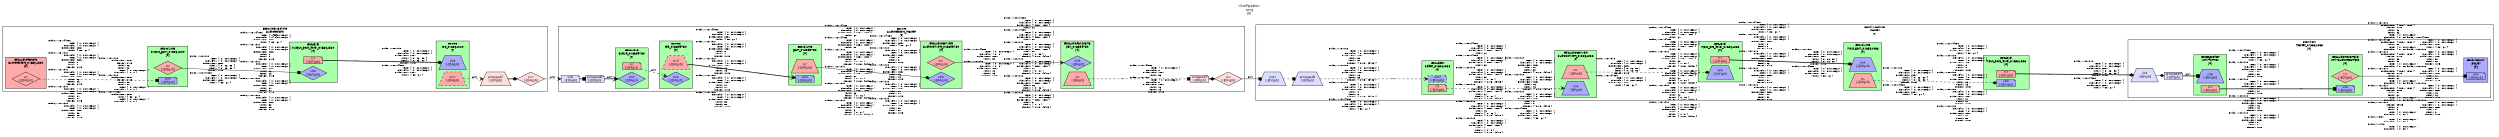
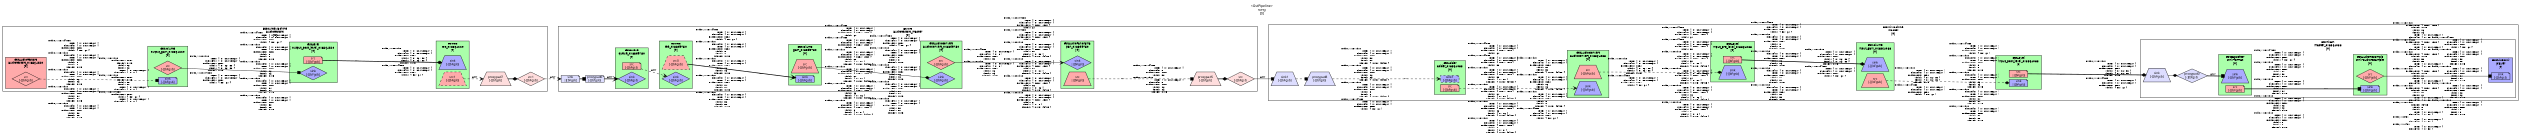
(2173, 76) -> (2192, 76)
(1199, 79) -> (1206, 79)
